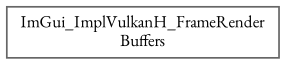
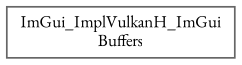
(143, 32) -> (121, 32)
